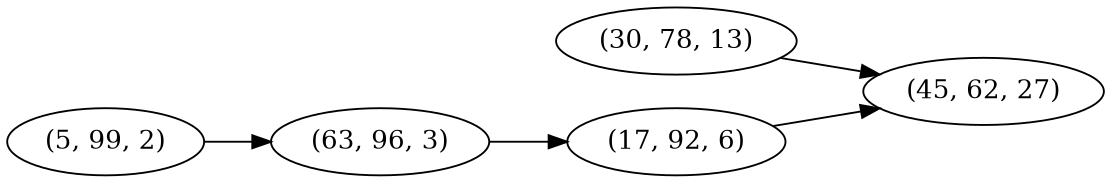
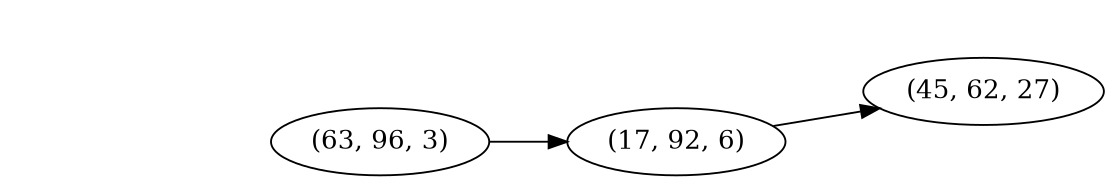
(676, 41) -> none
(106, 142) -> none
